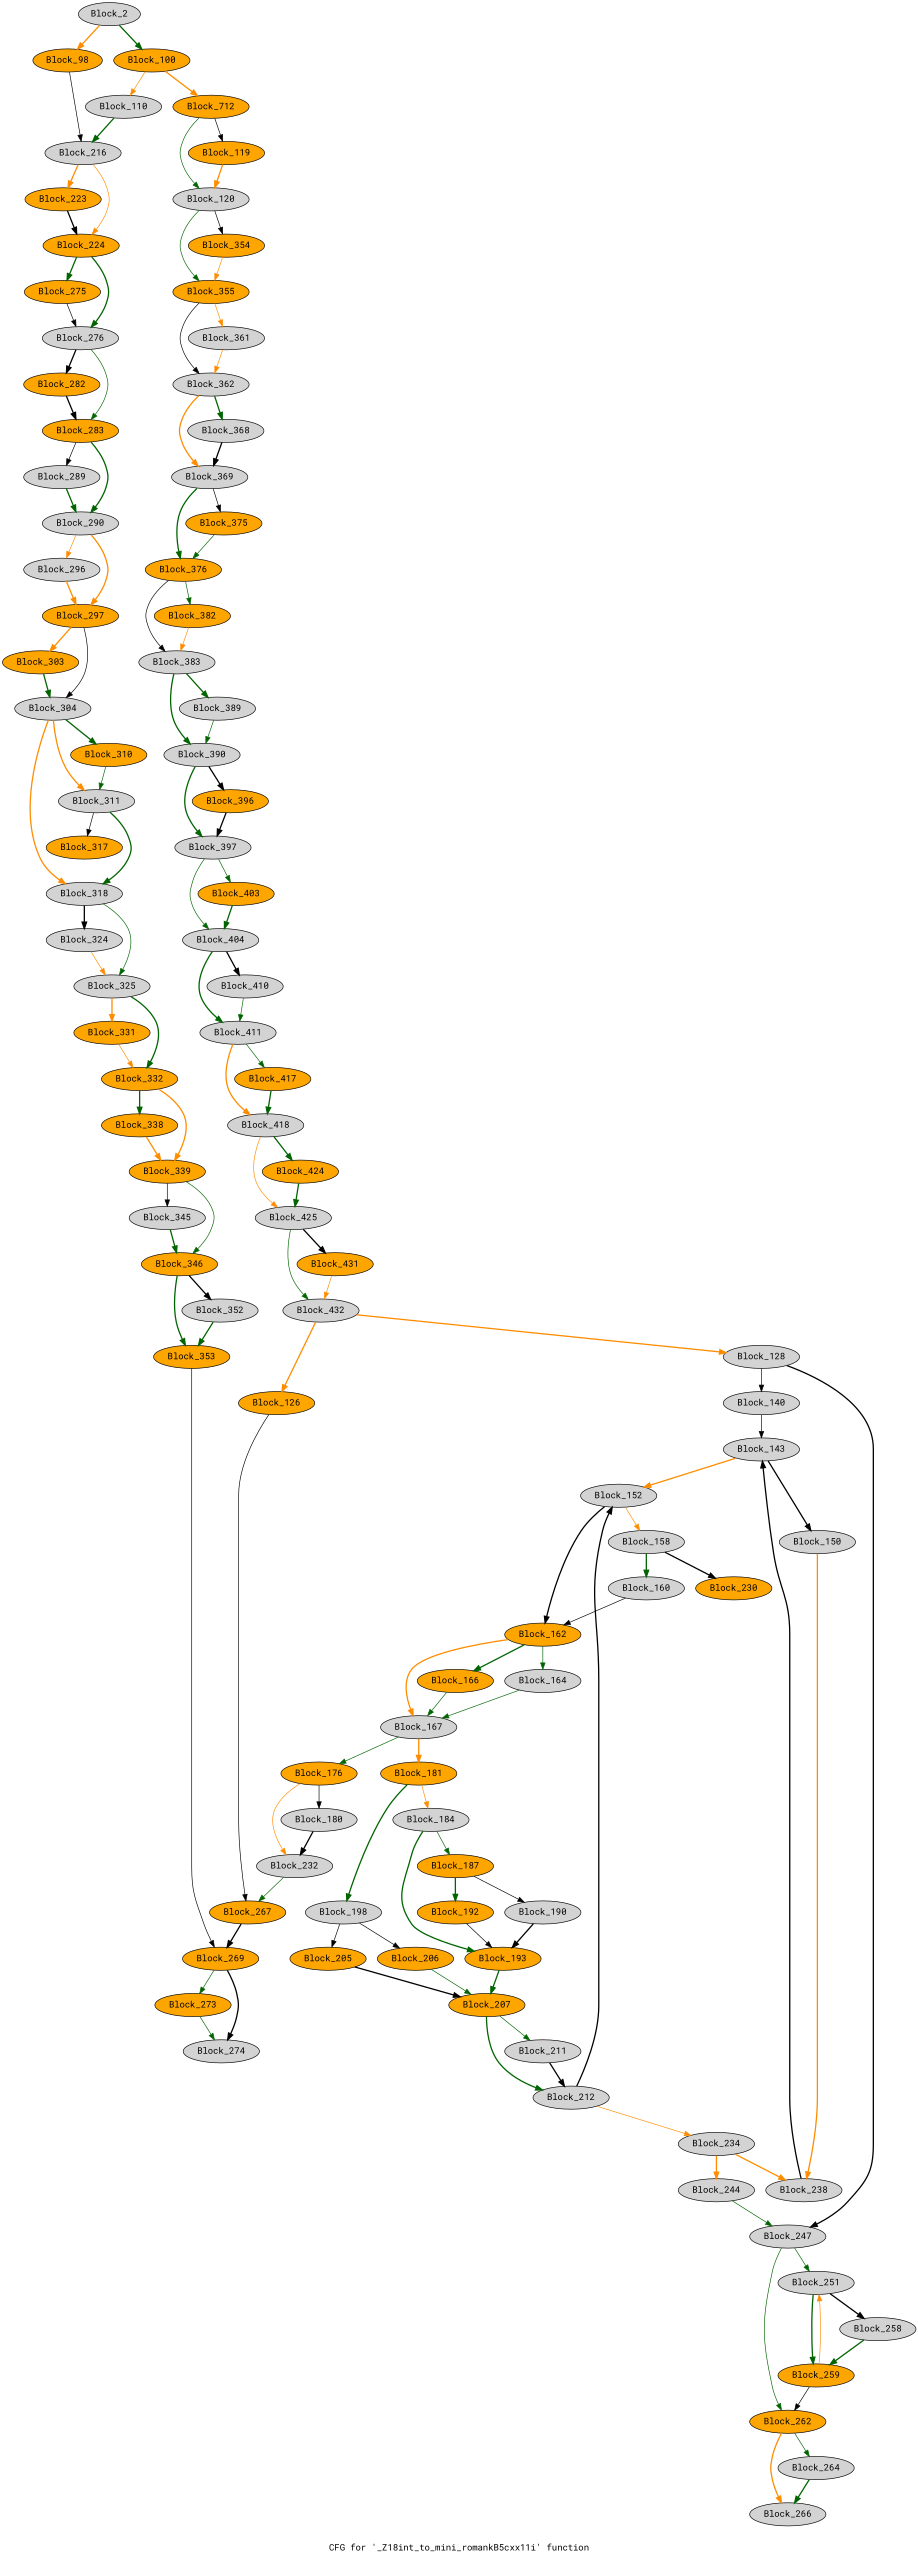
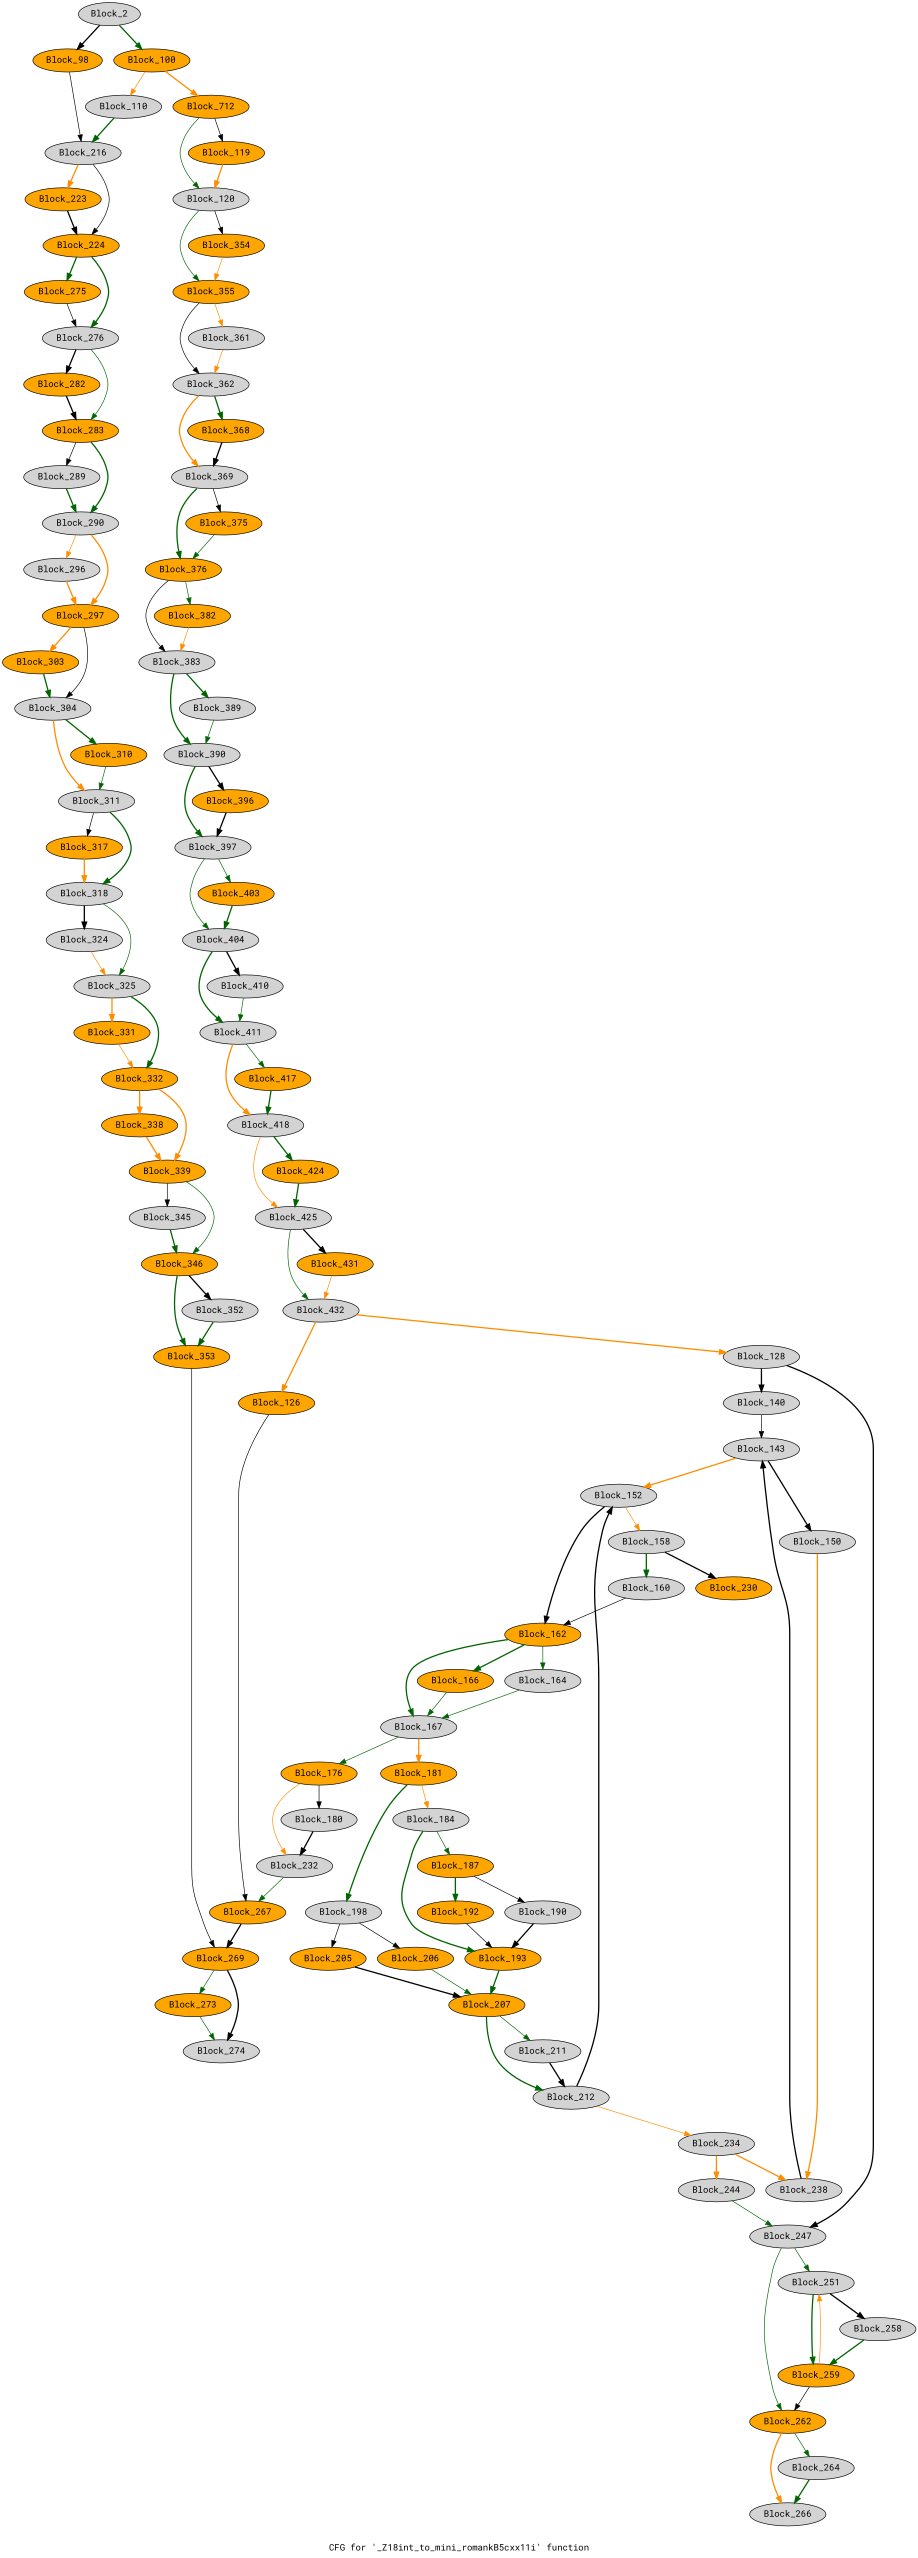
(91, 35) -> (91, 35)
(109, 196) -> (109, 196)
(226, 431) -> (226, 431)
(30, 804) -> (84, 868)
(140, 1099) -> (140, 1099)
(761, 1377) -> (761, 1377)
(438, 1655) -> (438, 1655)
